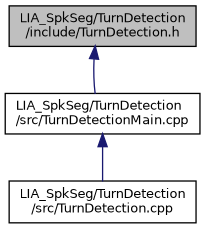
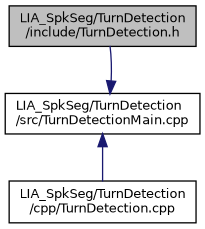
(94, 76) -> (111, 63)
(103, 202) -> (103, 202)
